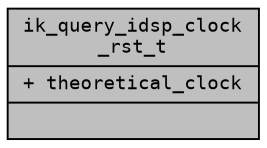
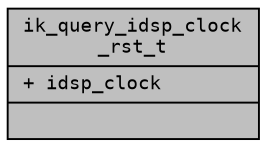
(133, 83) -> (93, 83)
